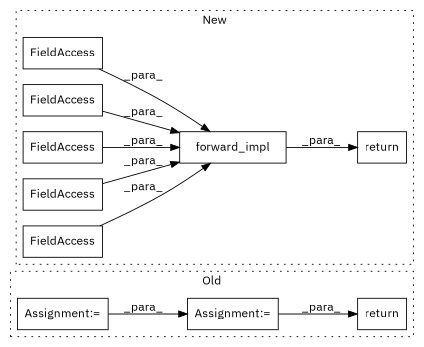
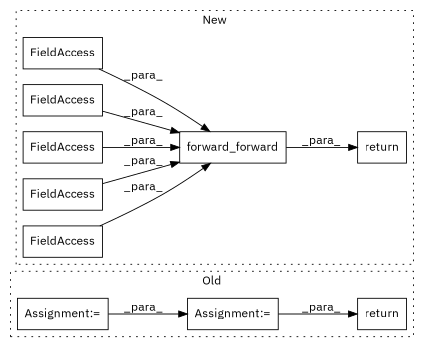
(233, 147) -> (233, 147)
